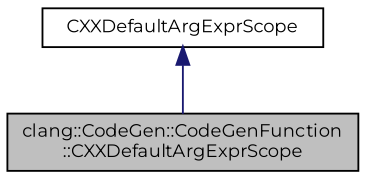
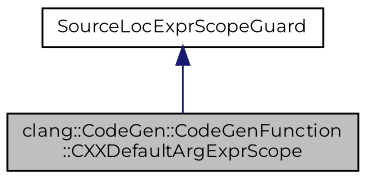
(183, 28) -> (183, 28)
